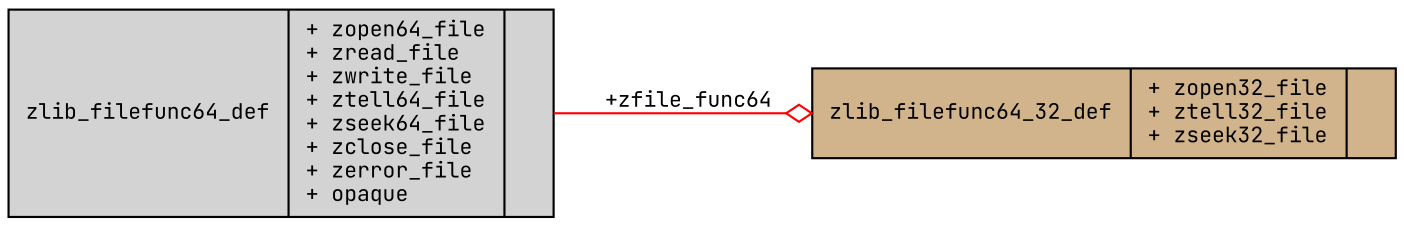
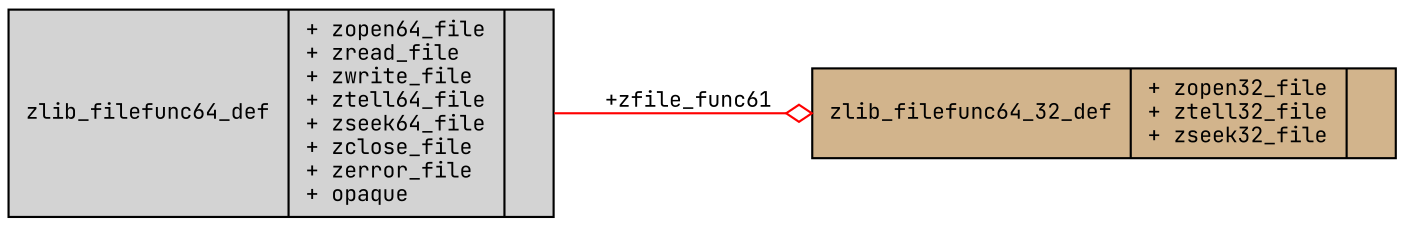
(683, 102) -> (683, 102)
